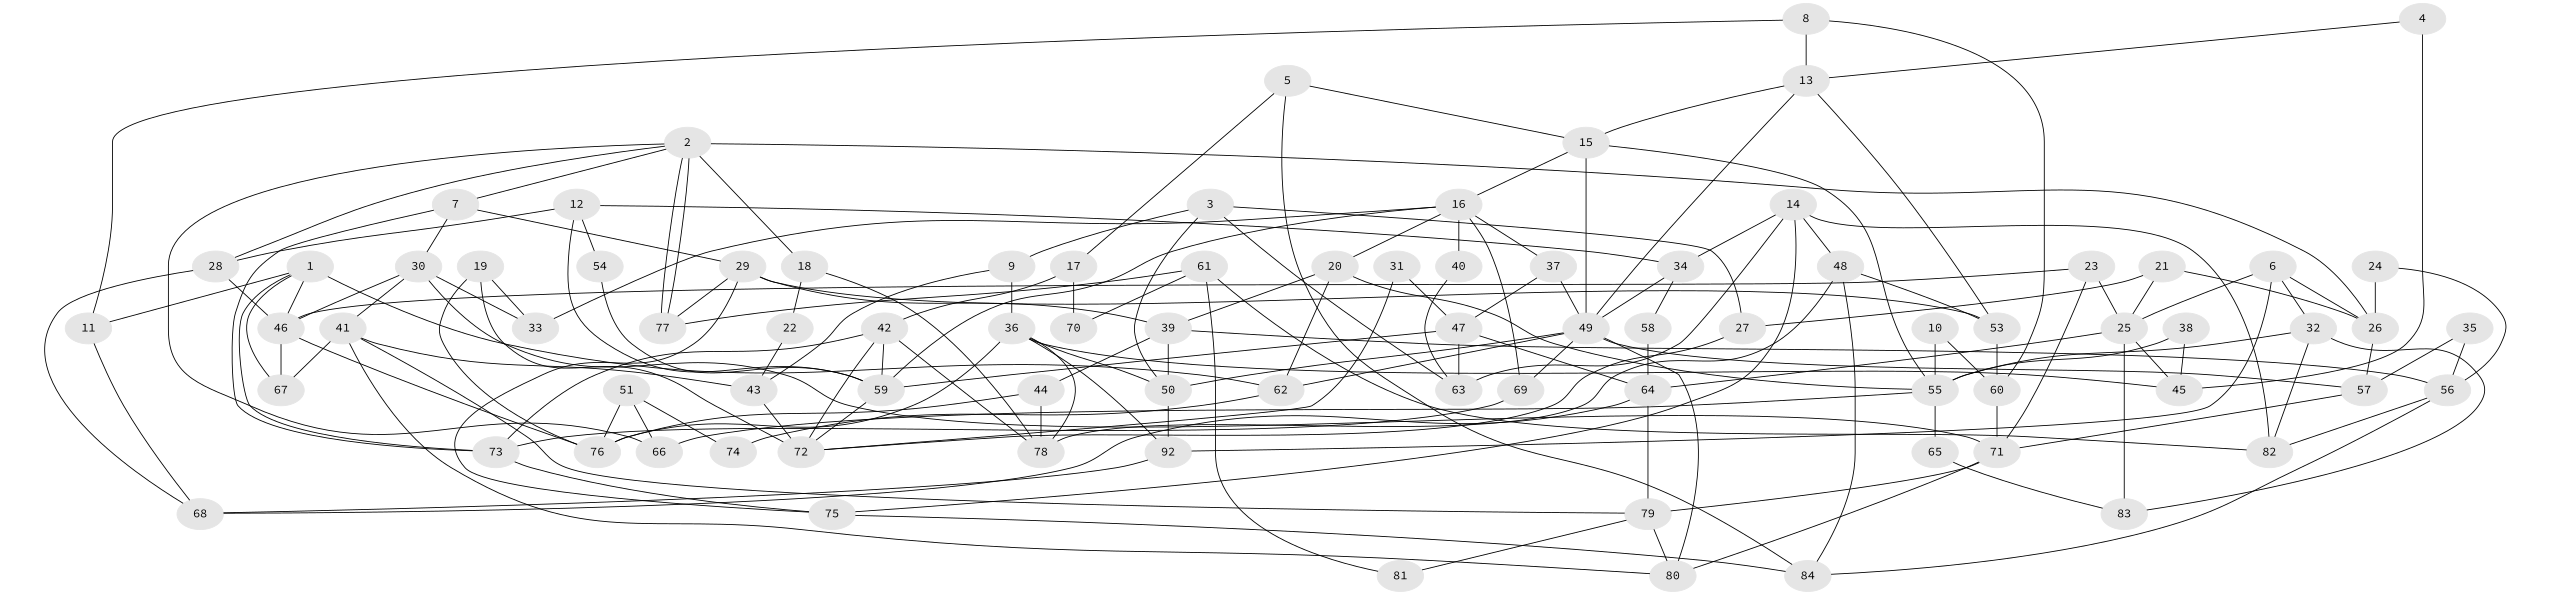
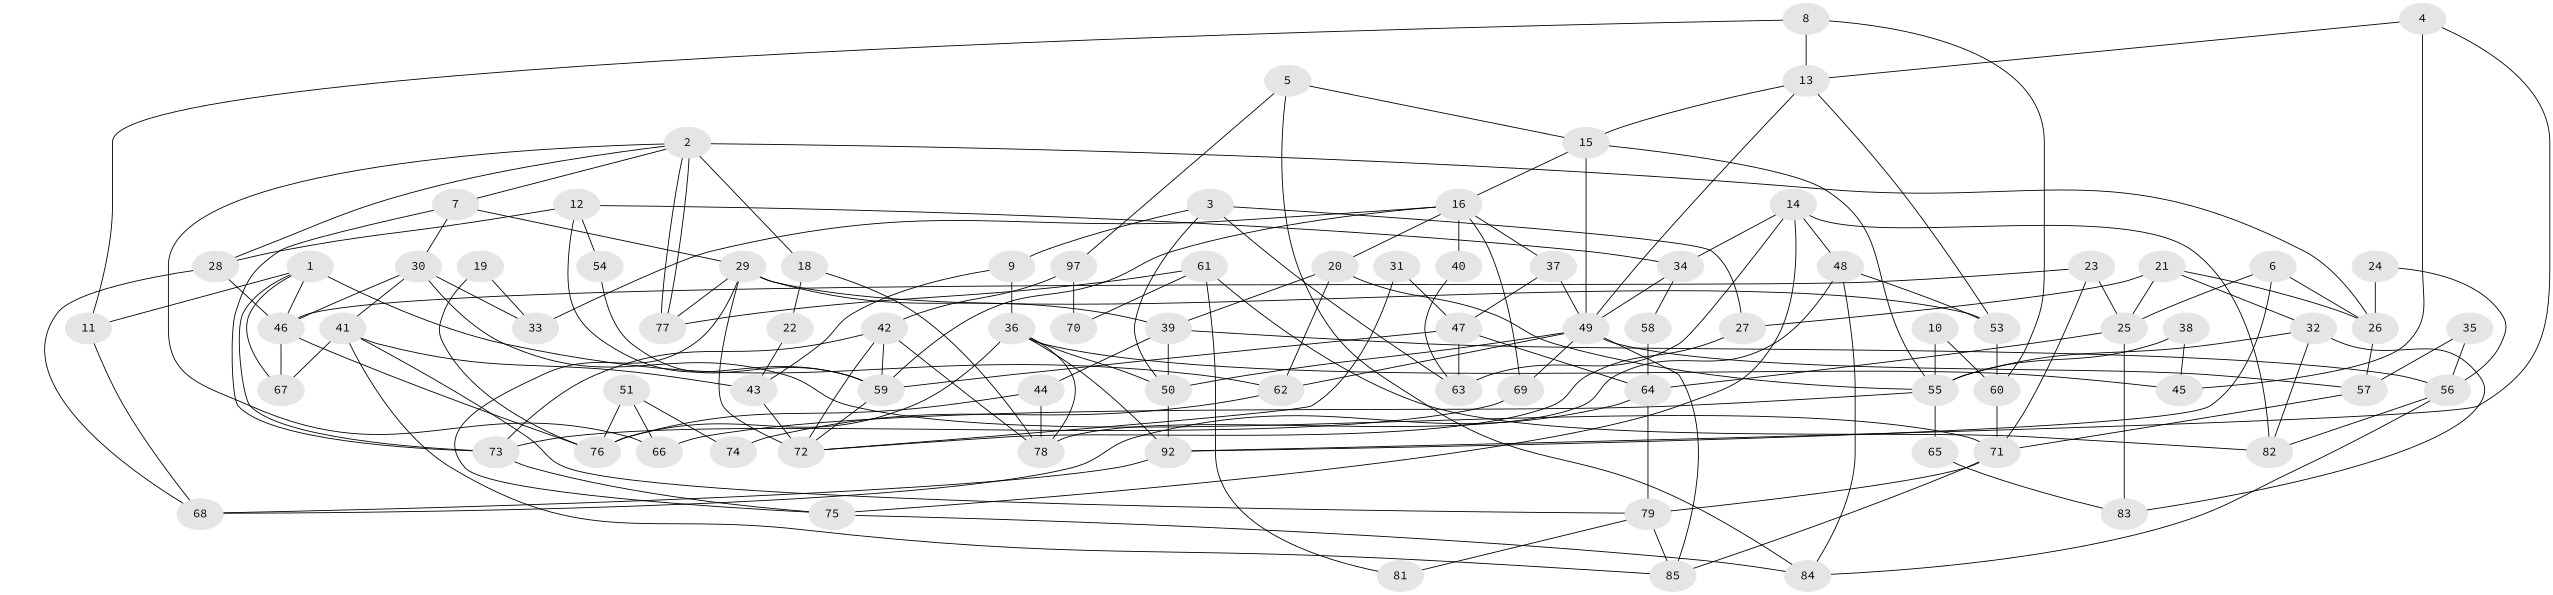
(1074, 267) -> (1074, 267)
(2298, 304) -> (2241, 299)
(2154, 362) -> none
(678, 384) -> (719, 378)
none -> (2107, 427)
(1673, 576) -> (1673, 576)
